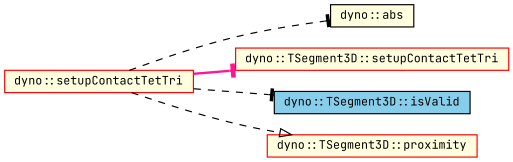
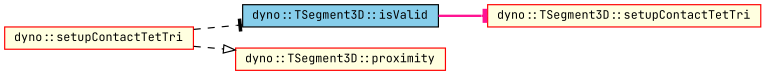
(372, 16) -> none
(212, 72) -> (460, 16)
